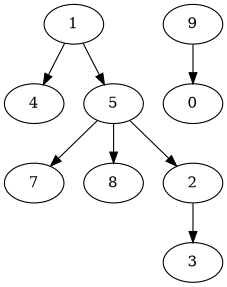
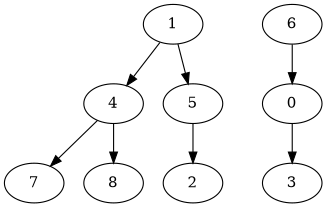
(193, 24) -> (292, 24)
(114, 138) -> (114, 138)
(78, 139) -> (78, 139)
(193, 217) -> (292, 138)
